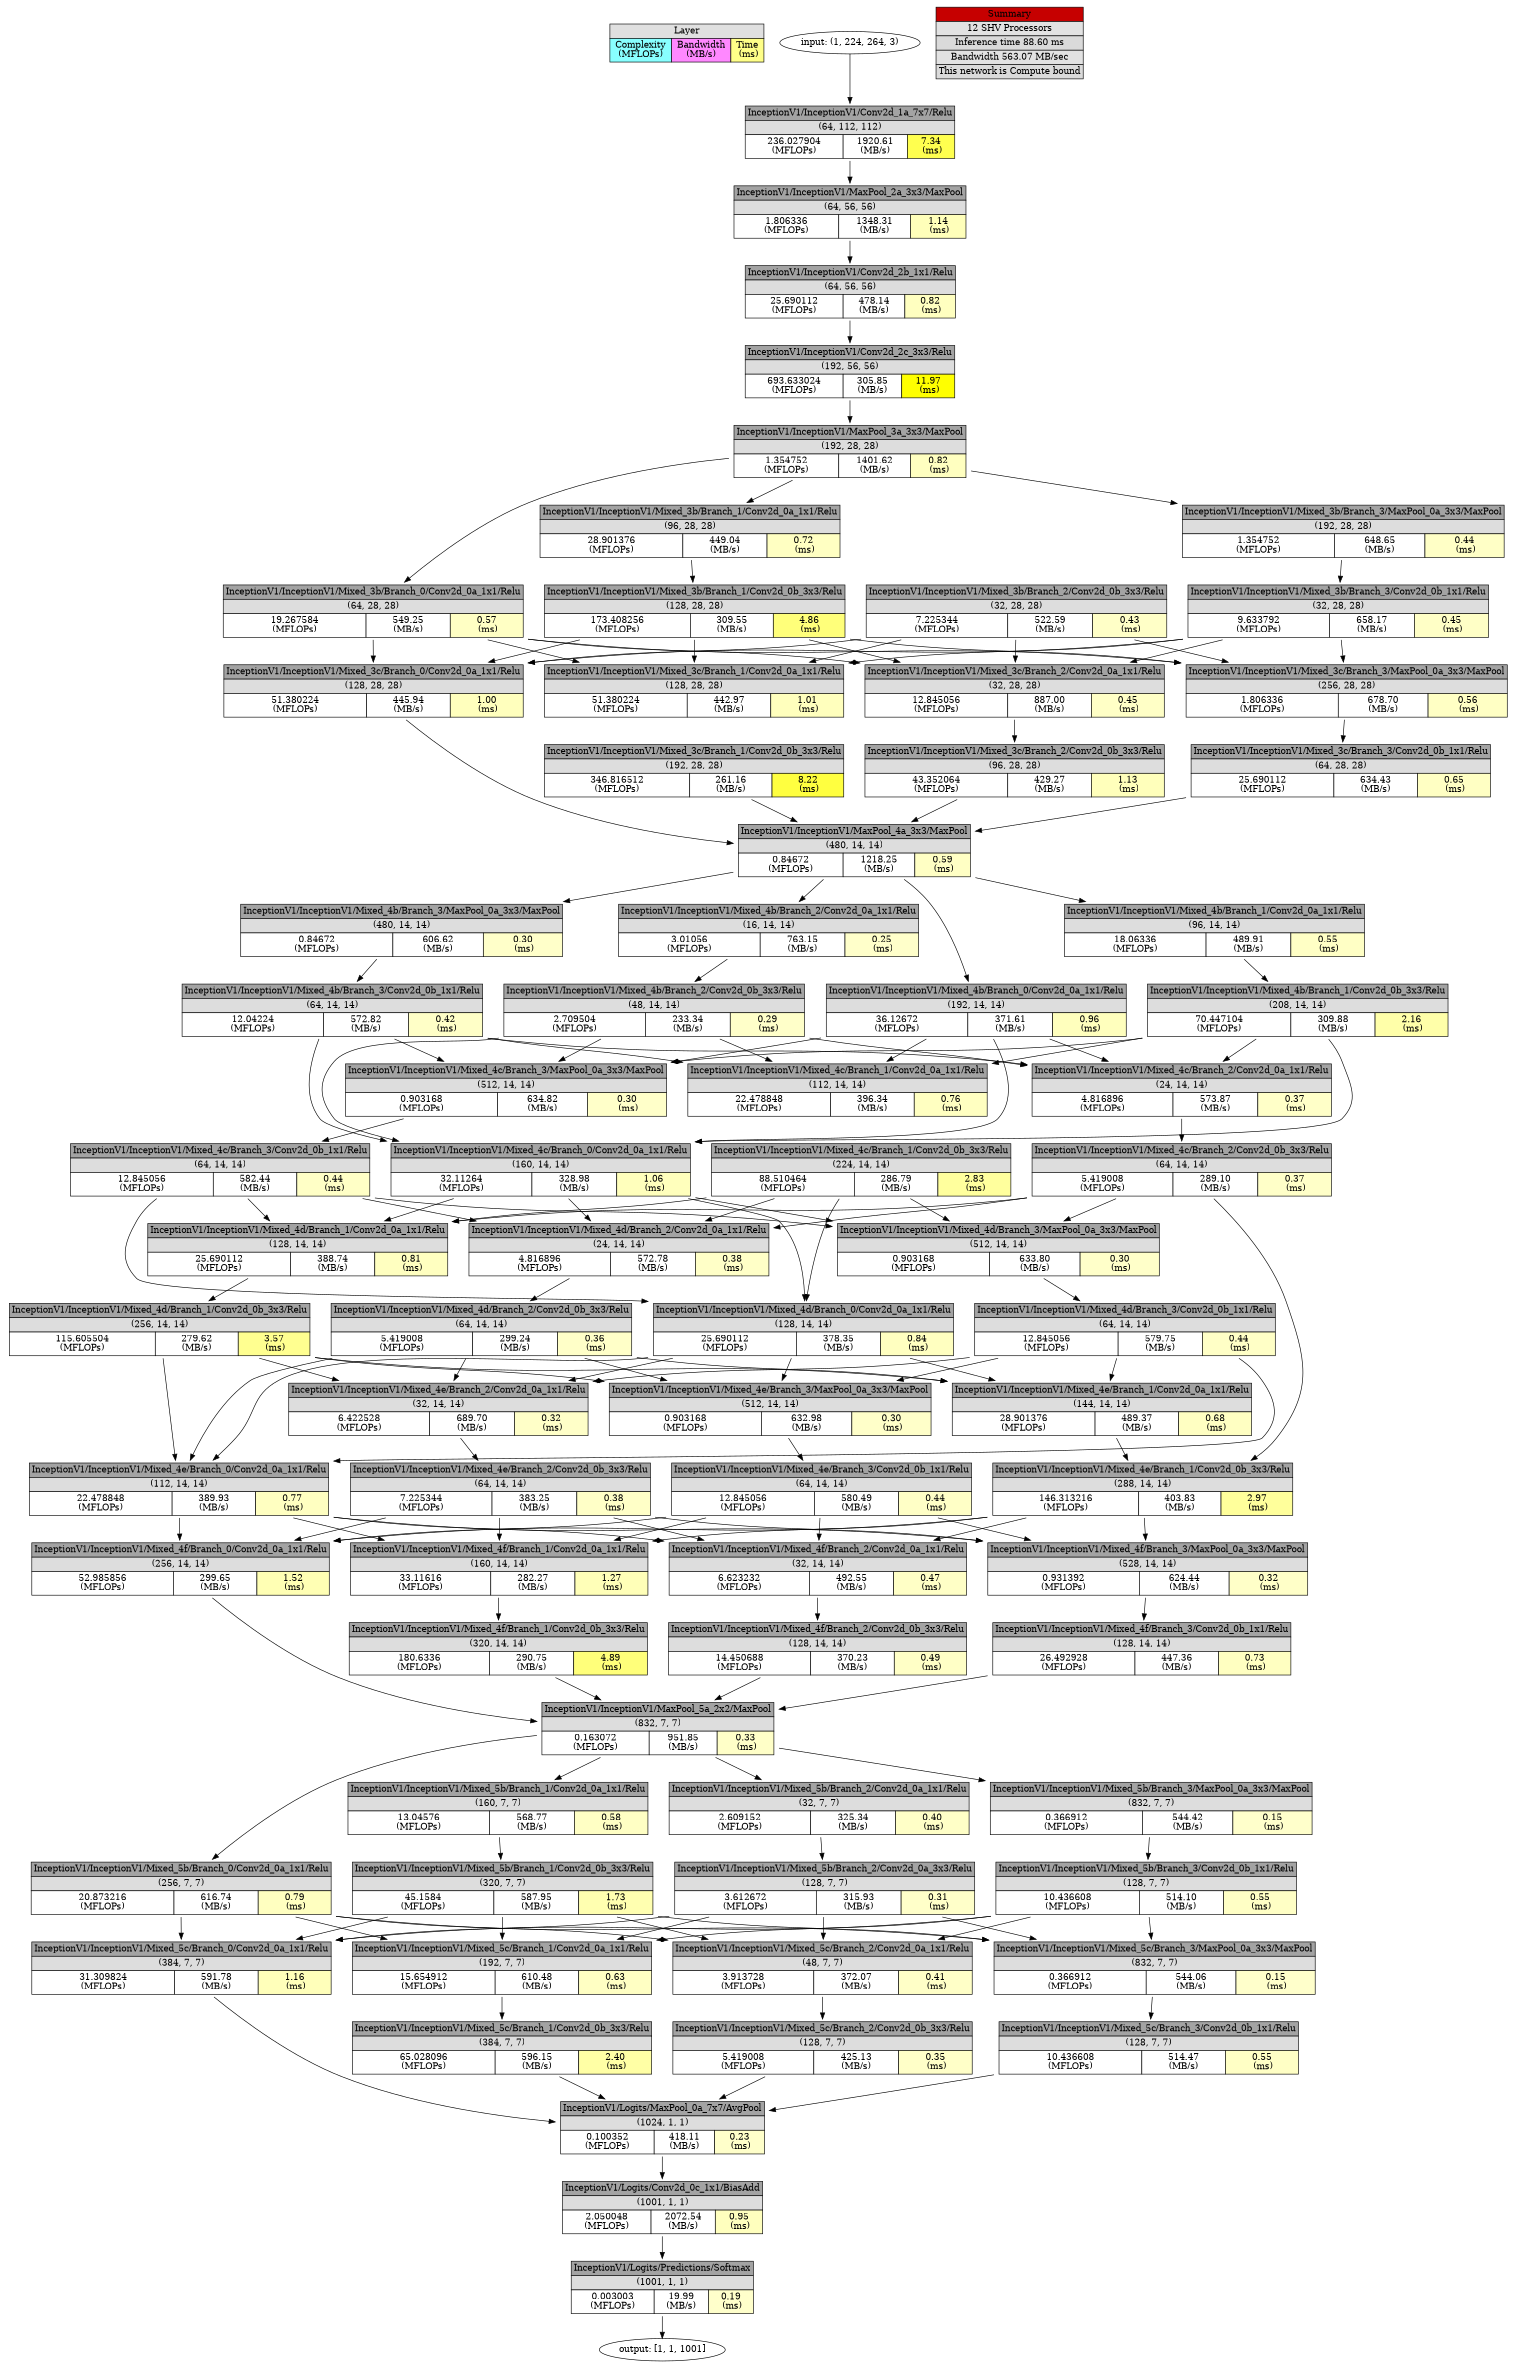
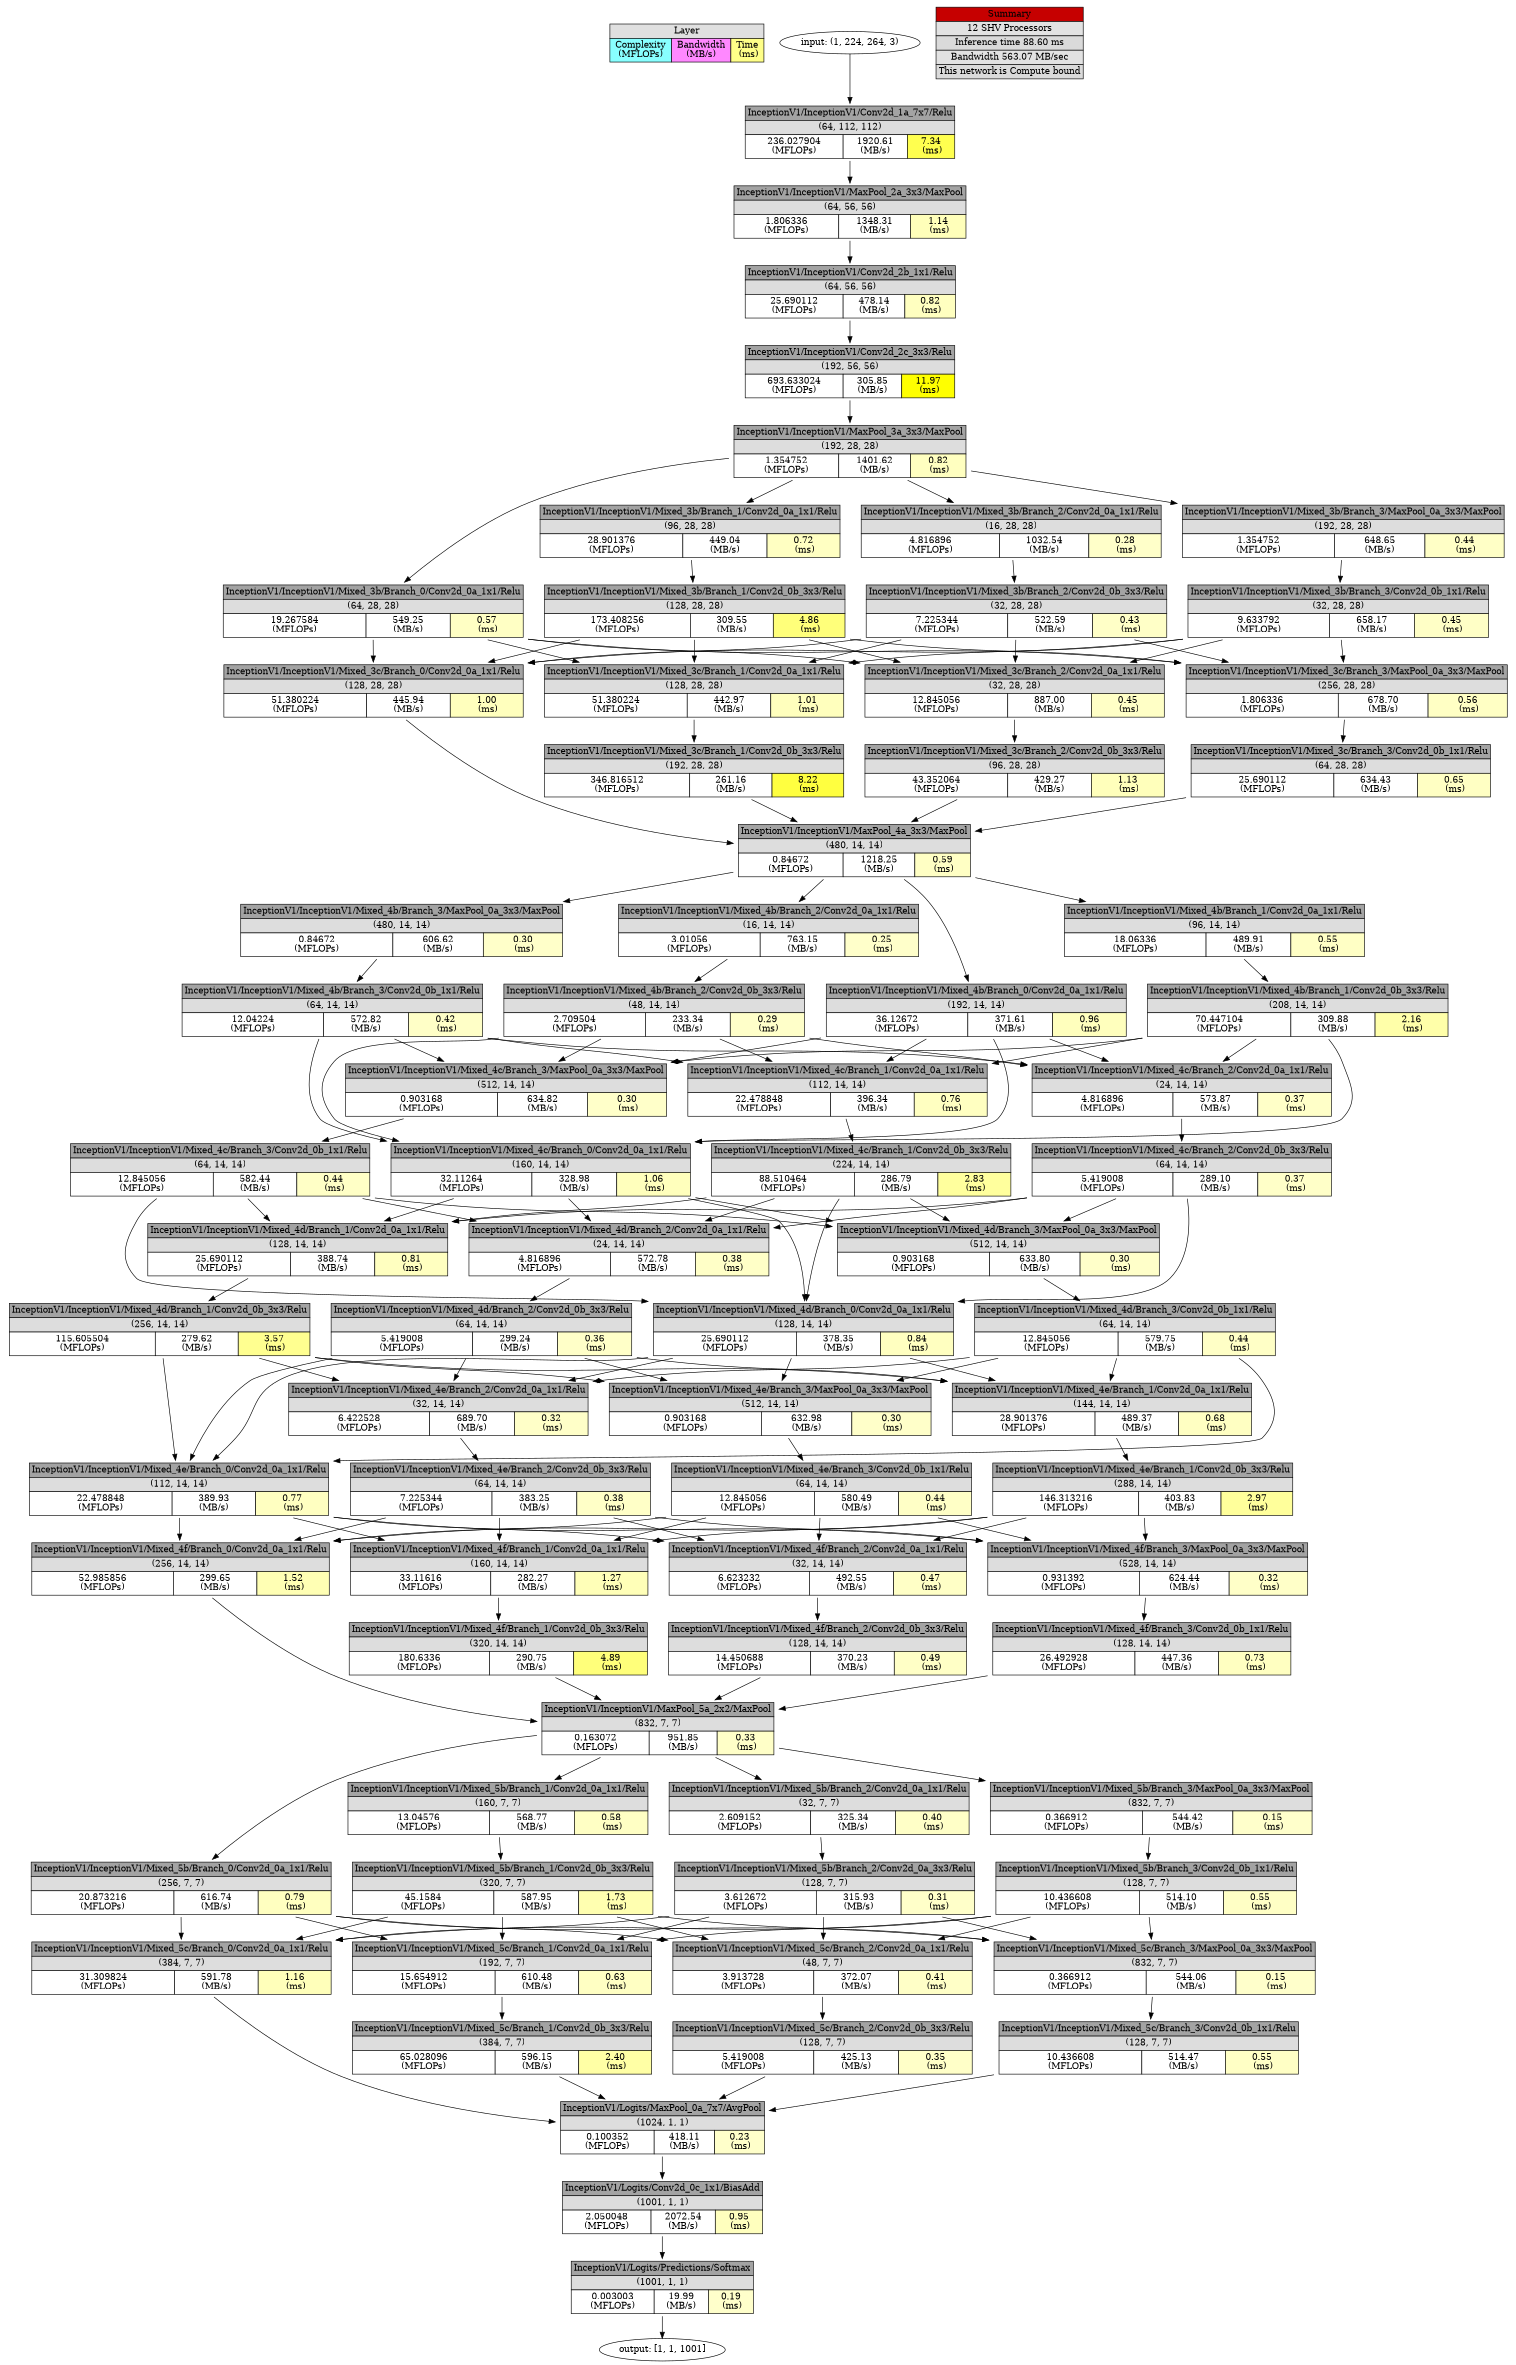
none -> (1011, 531)
none -> (694, 728)
none -> (848, 1127)
(1293, 1323) -> (1111, 1297)
